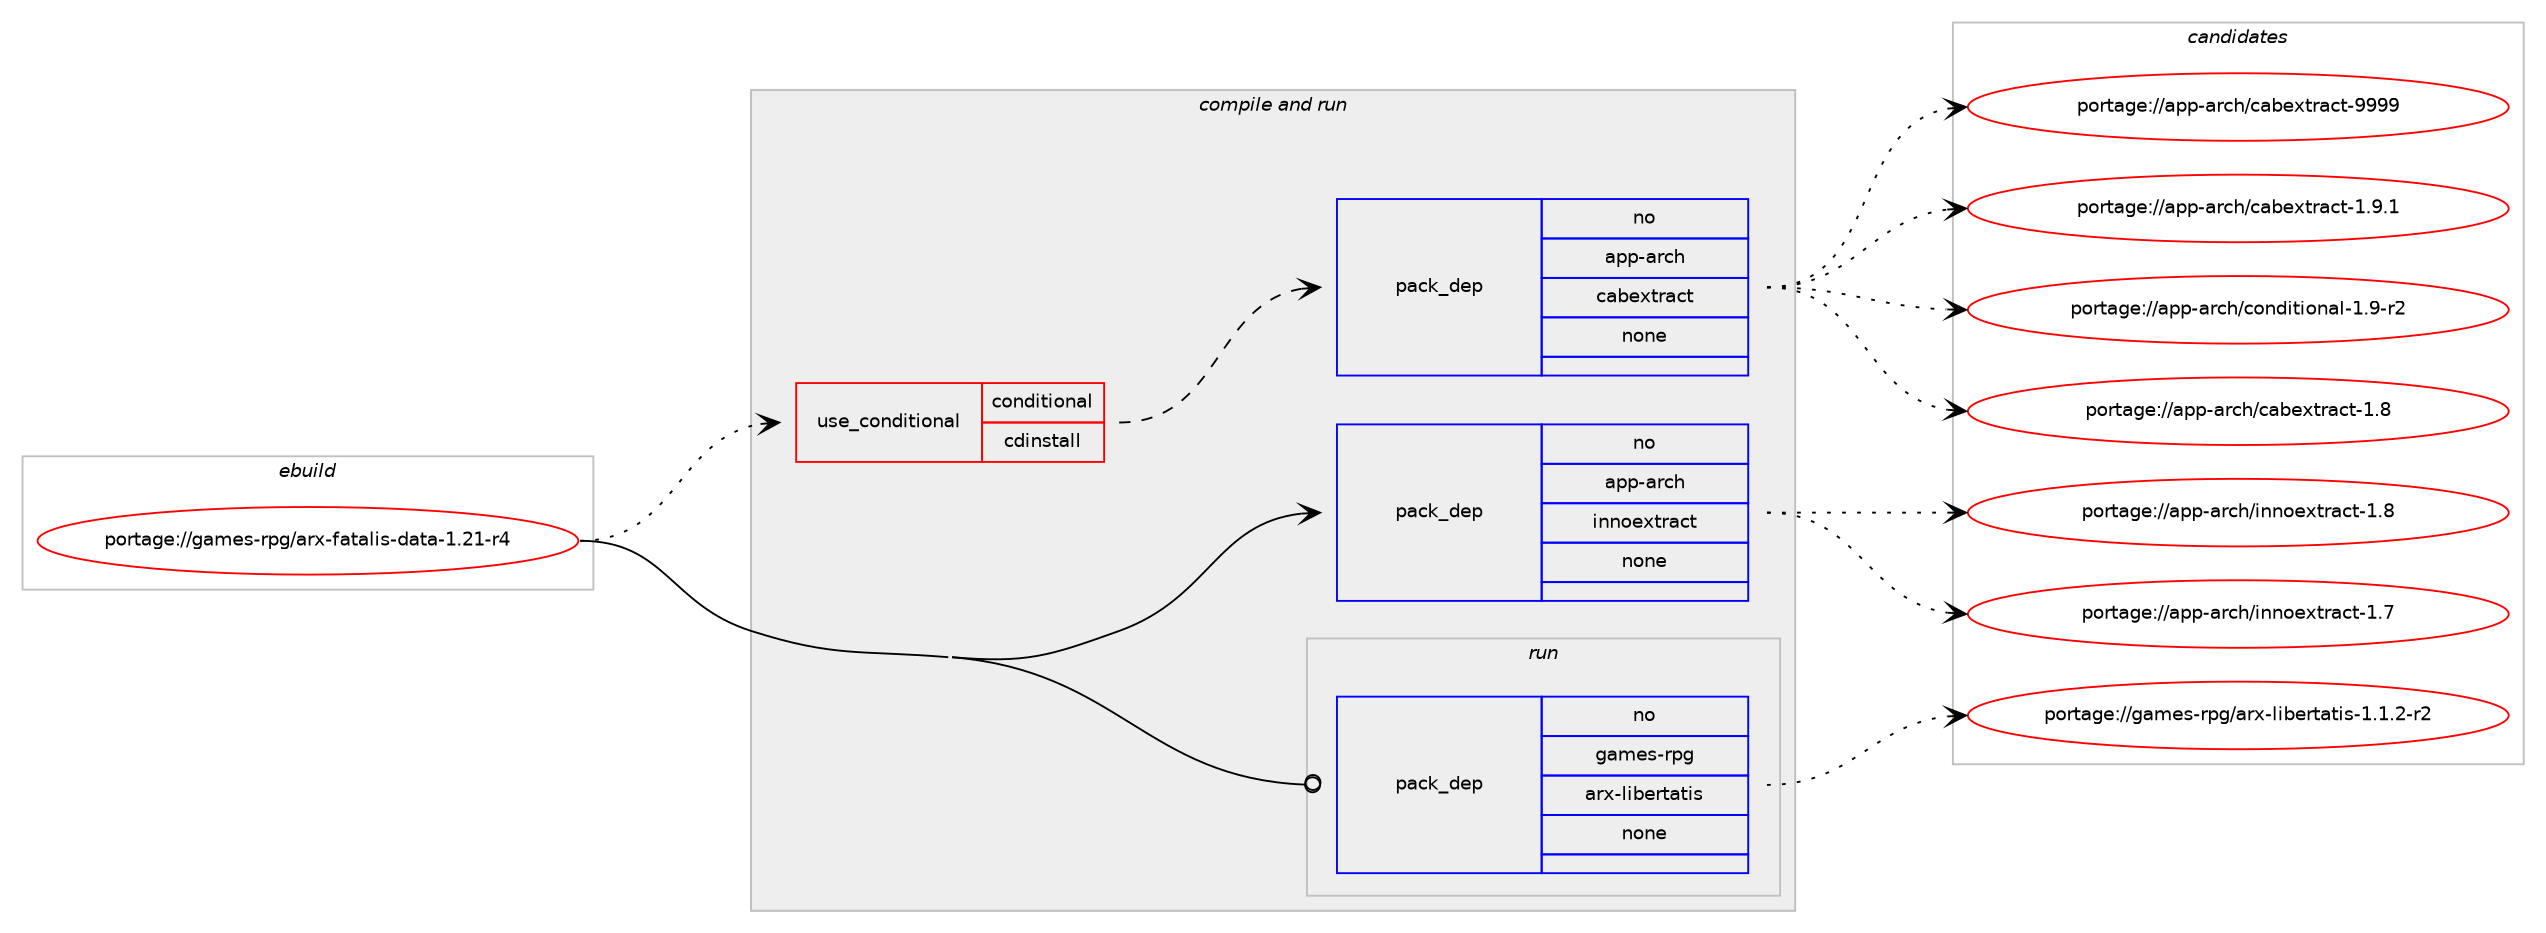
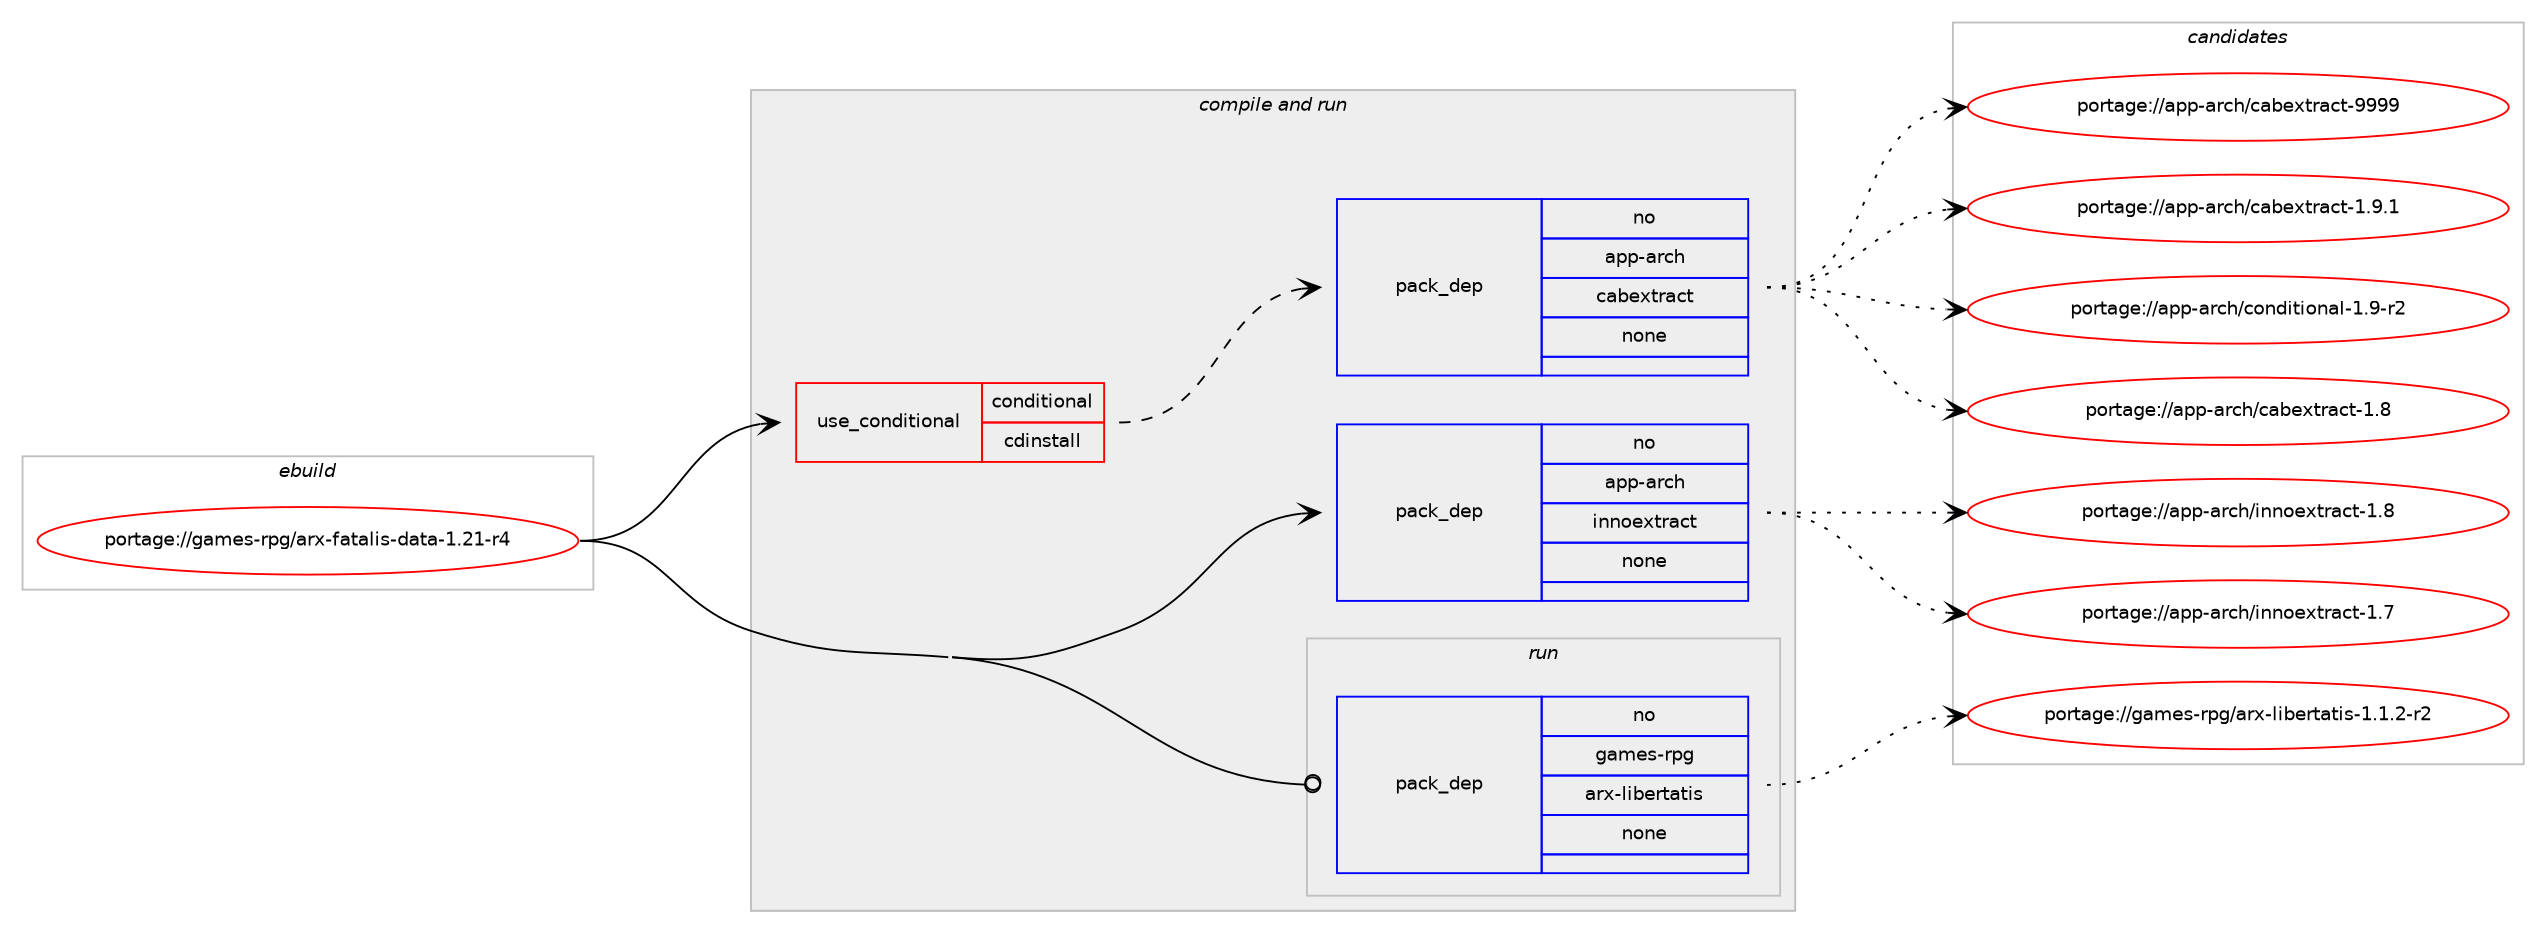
(674, 489) -> (674, 489)
